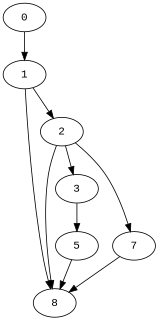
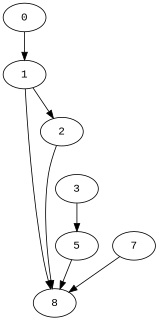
(68, 156) -> none
(108, 179) -> none
